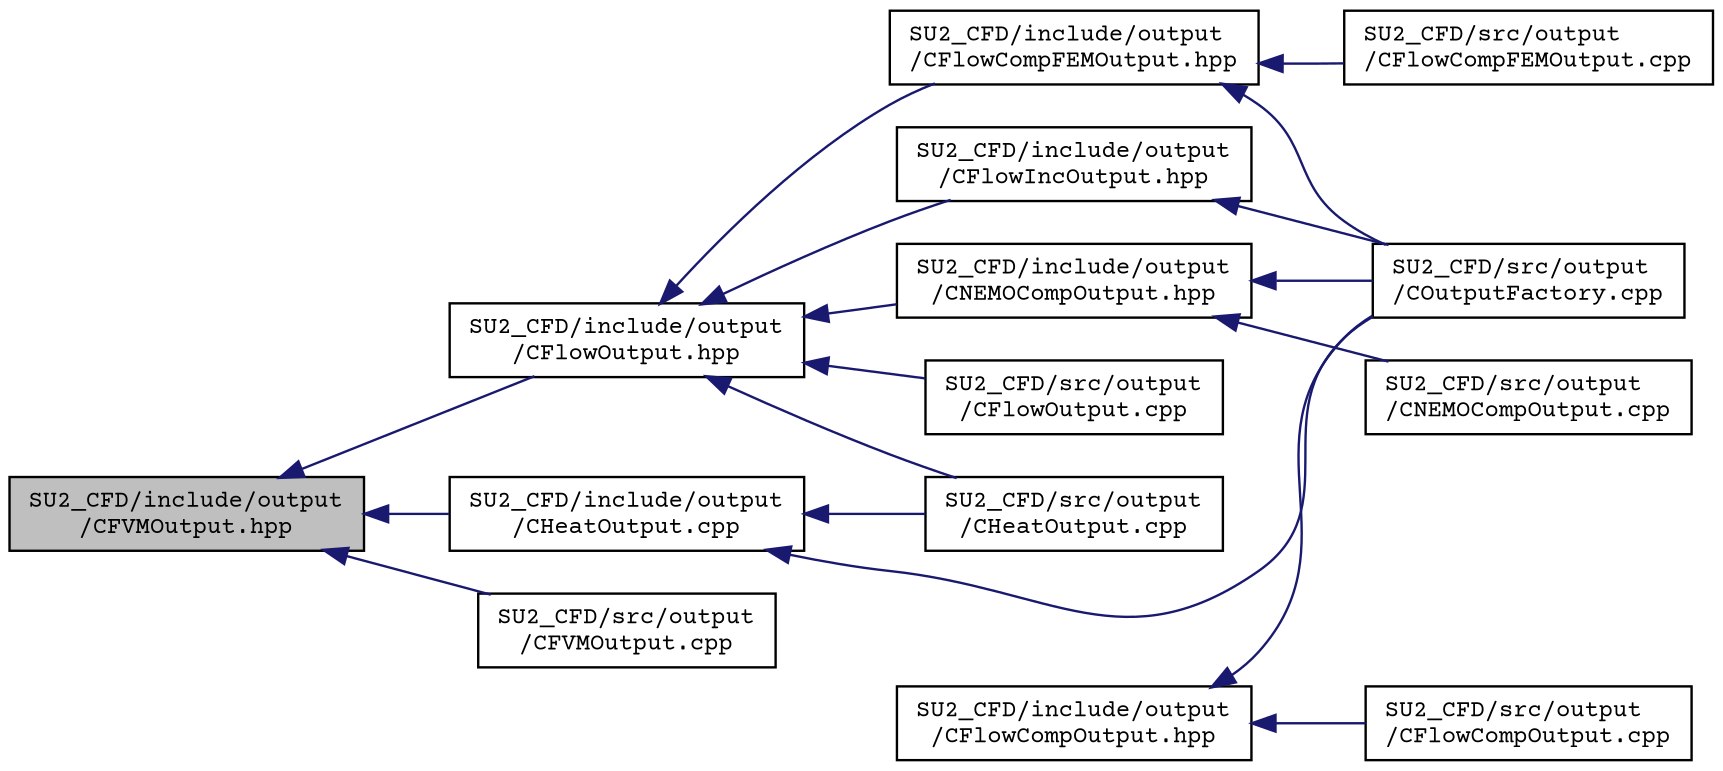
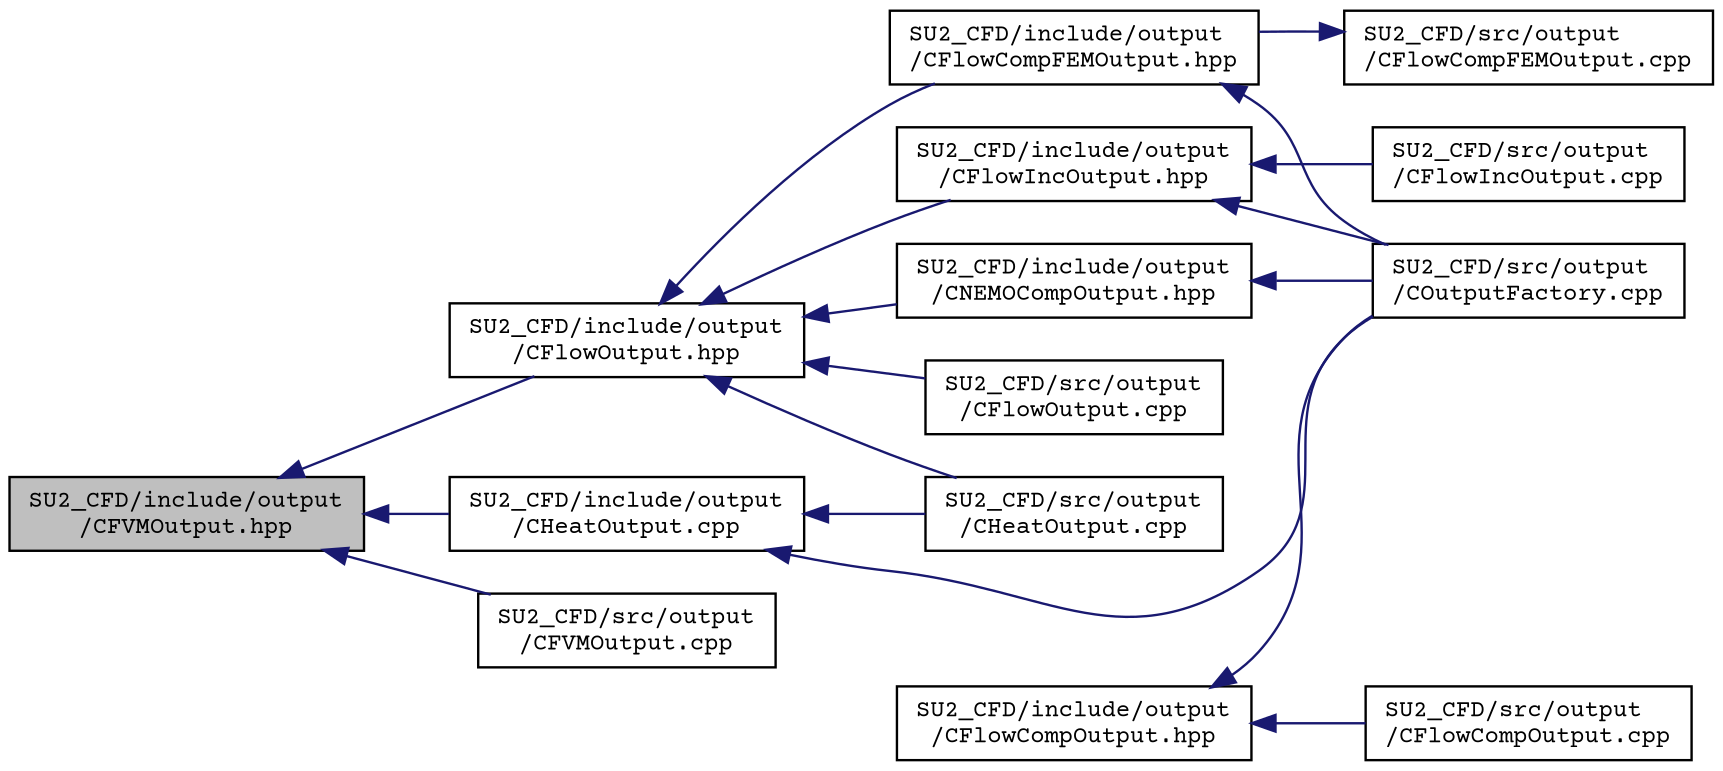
(1313, 64) -> (1289, 32)
none -> (1529, 164)
(1529, 397) -> none
